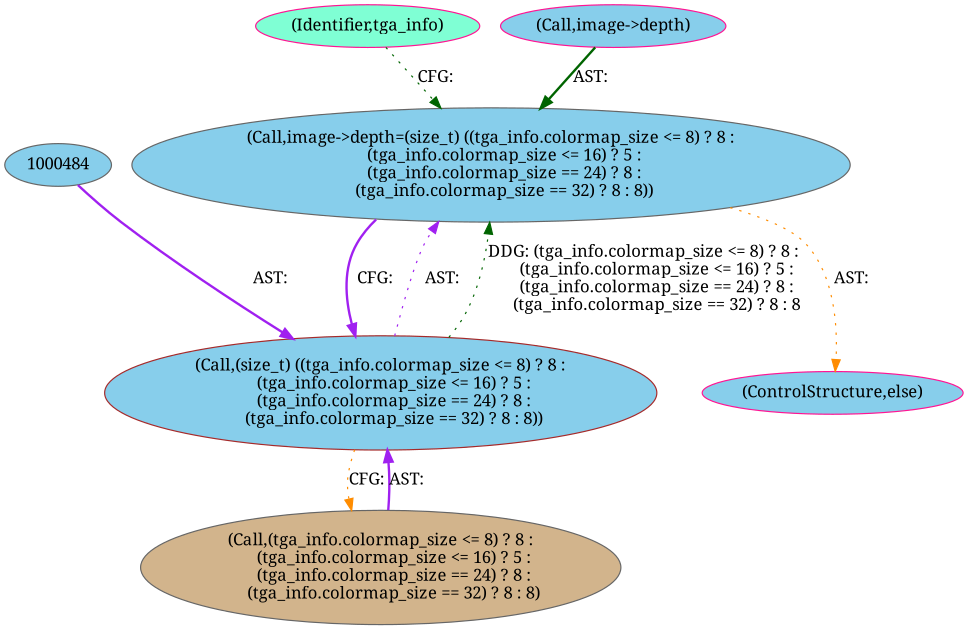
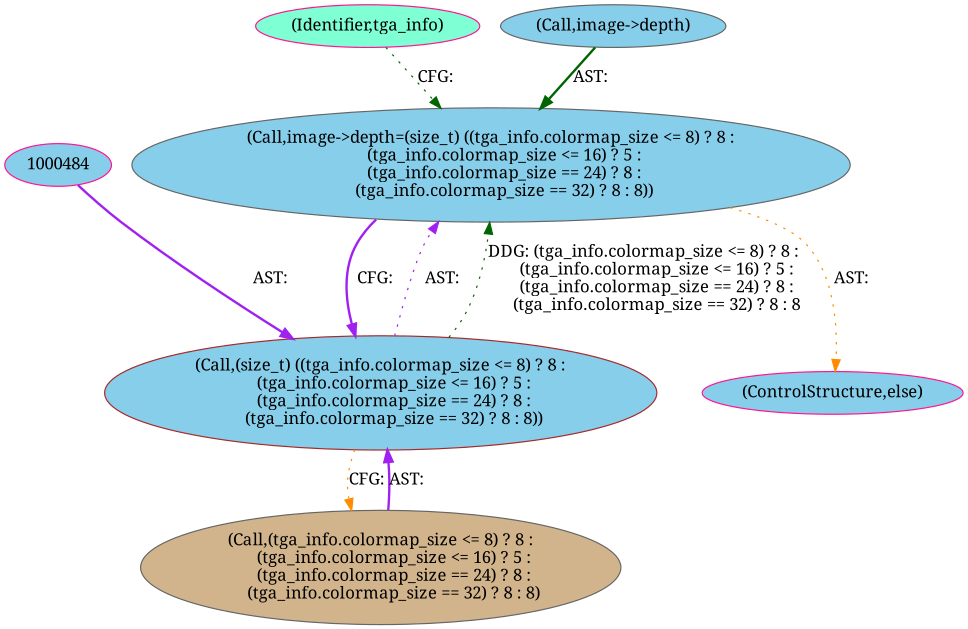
(613, 26) -> (613, 26)
(58, 165) -> (58, 165)
